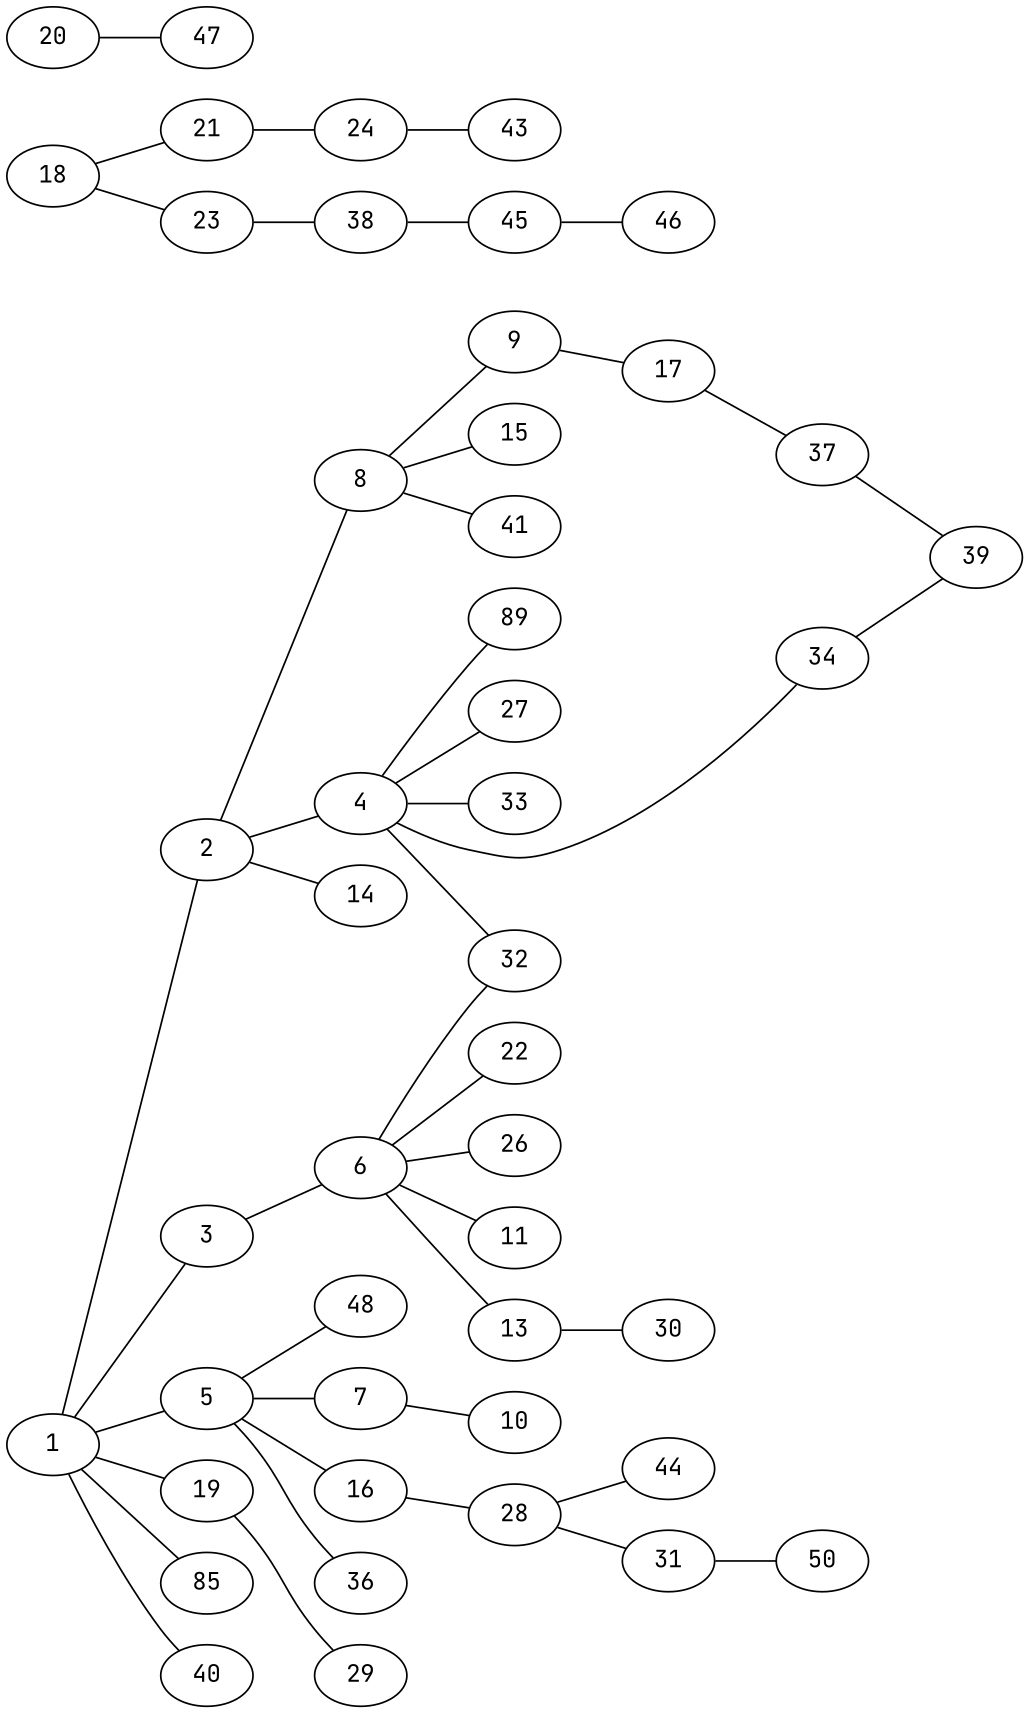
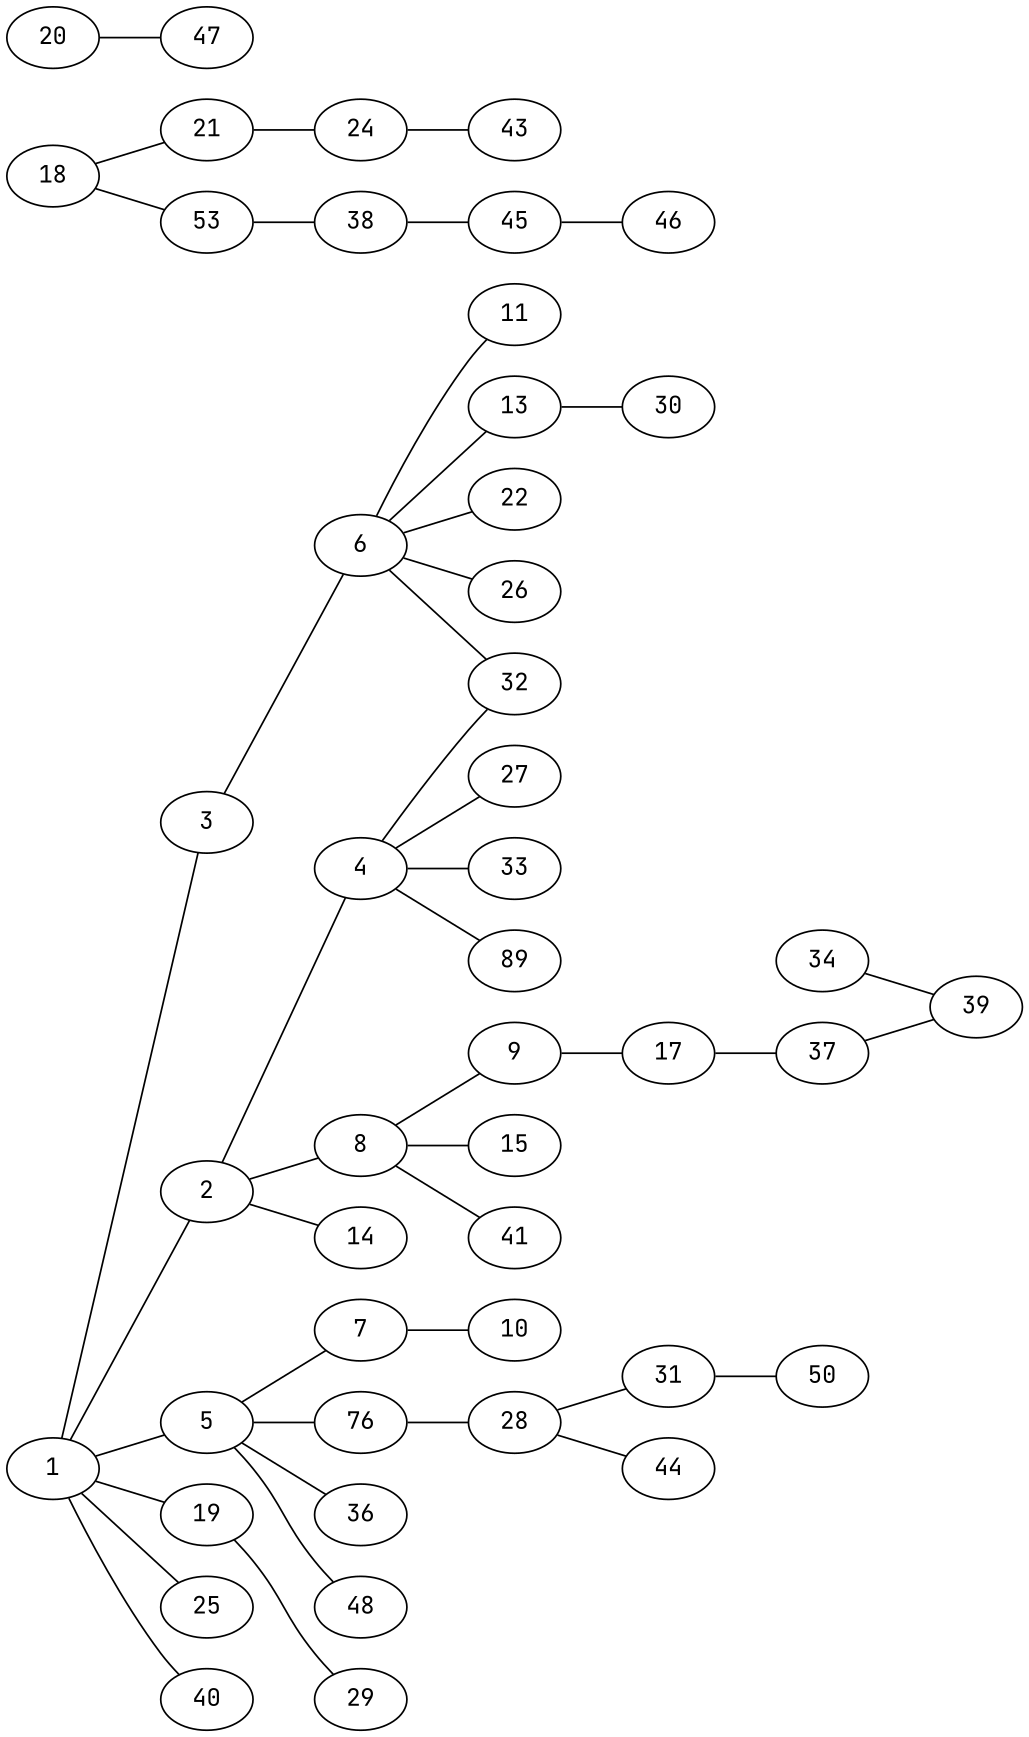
(207, 222) -> (207, 222)
(616, 826) -> none
(361, 1491) -> (361, 1422)
(207, 1583) -> (207, 1607)
